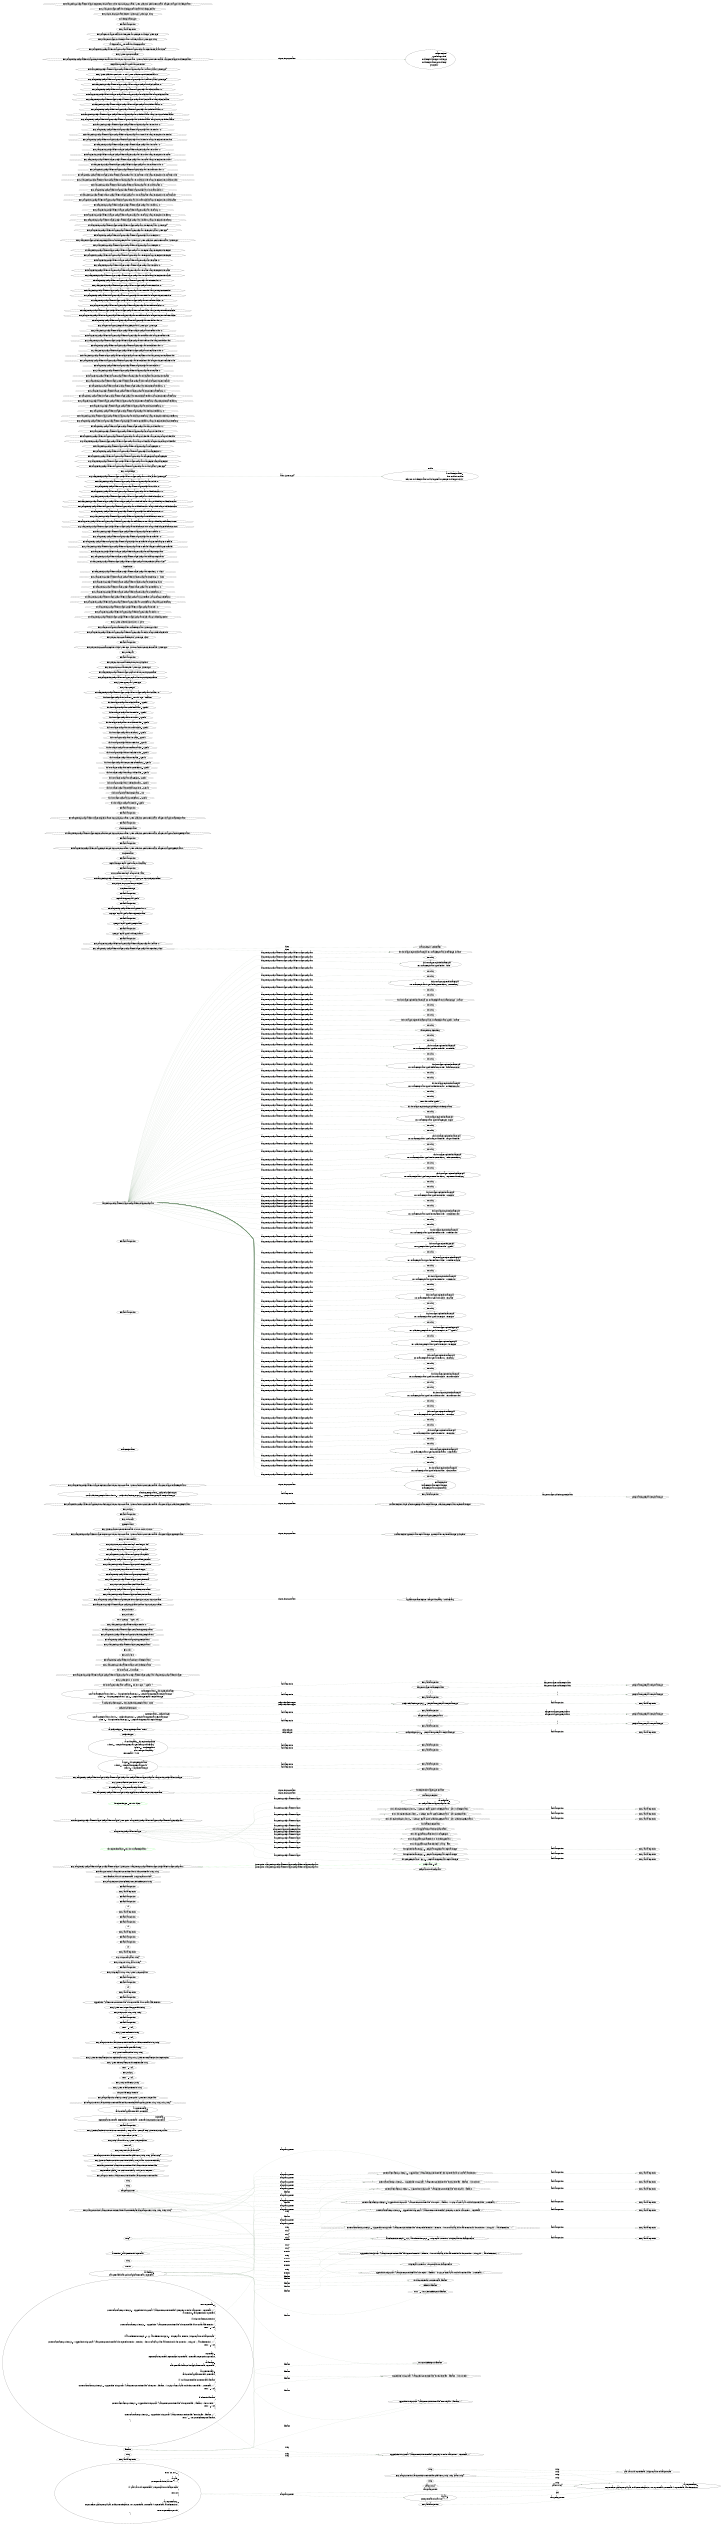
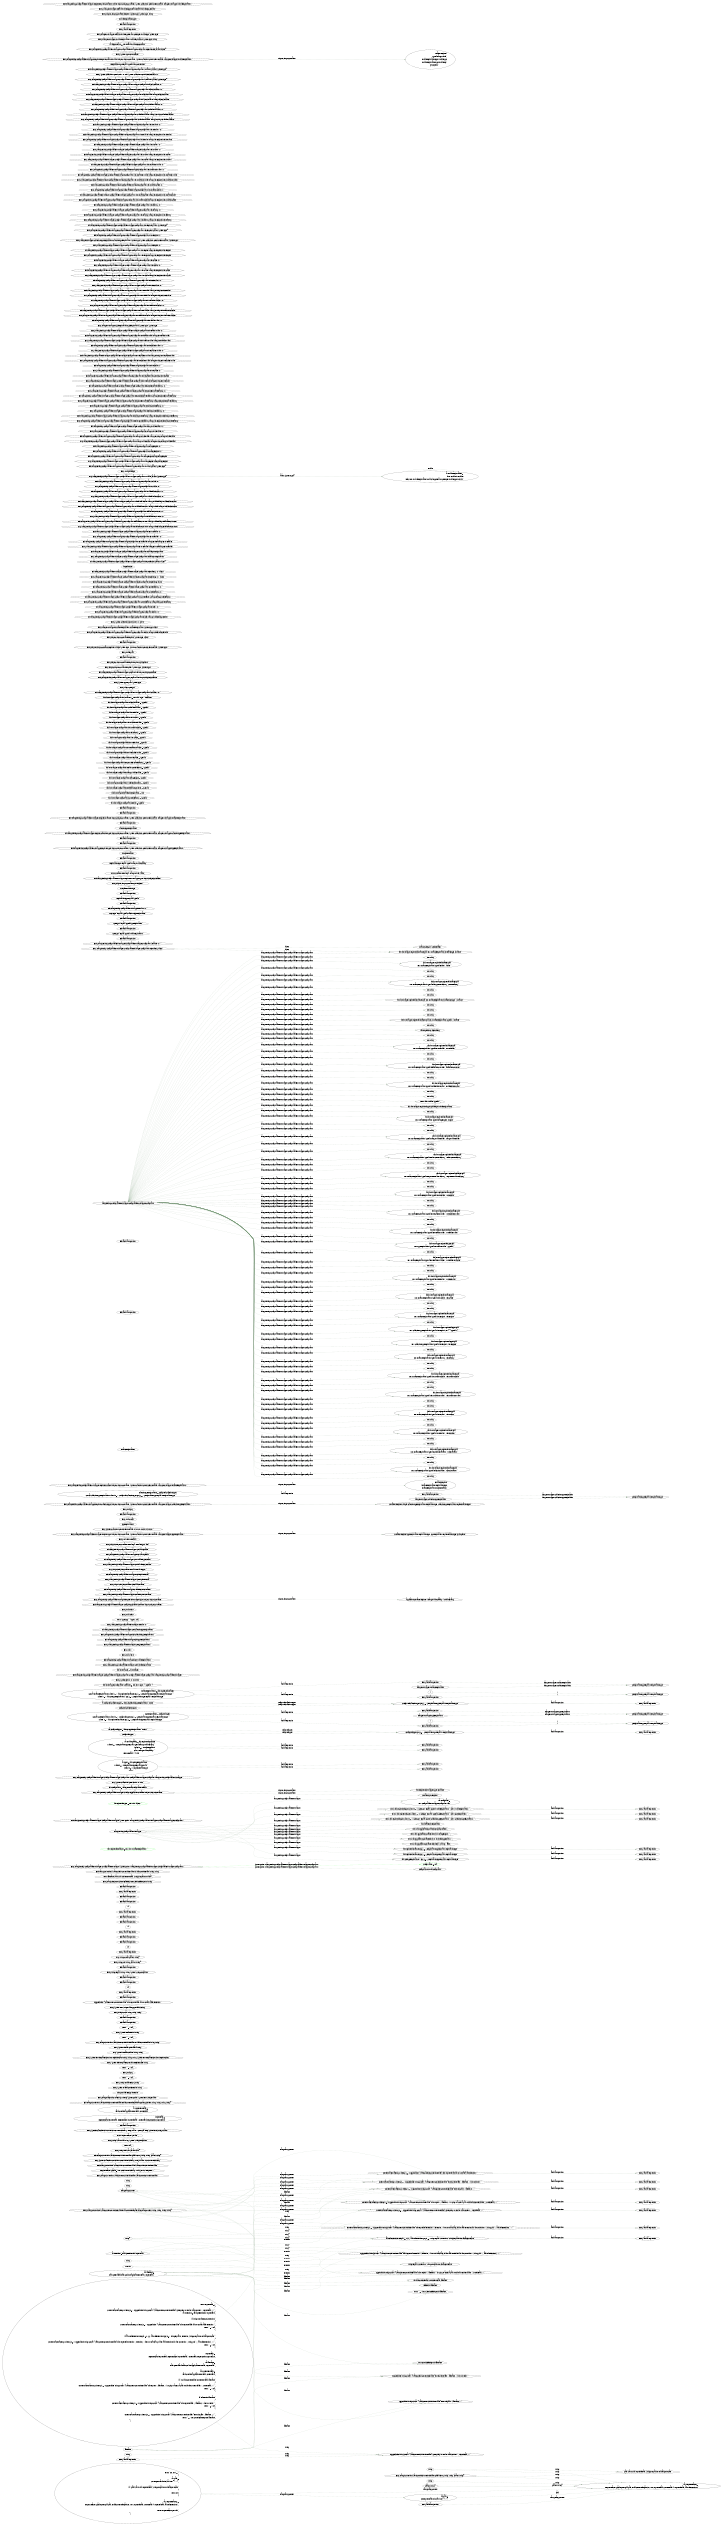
none -> (430, 1499)
(287, 1829) -> (287, 1829)
